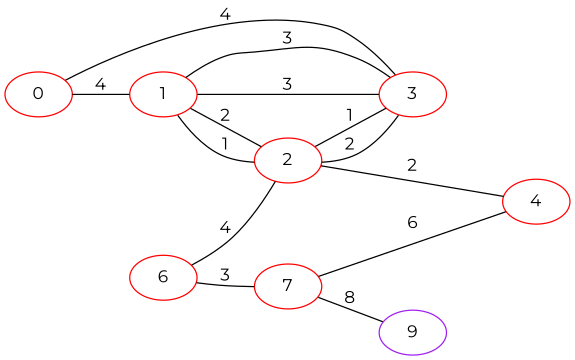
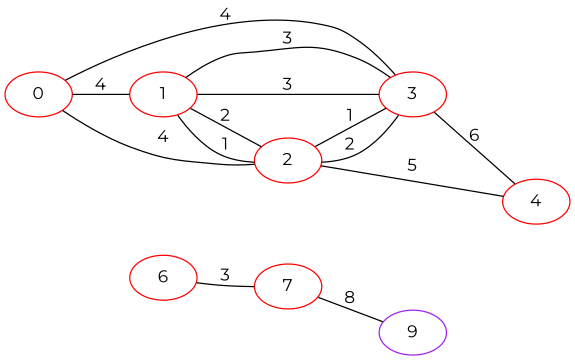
(413, 166) -> (413, 166)
(240, 230) -> (154, 155)
(412, 244) -> (475, 148)
